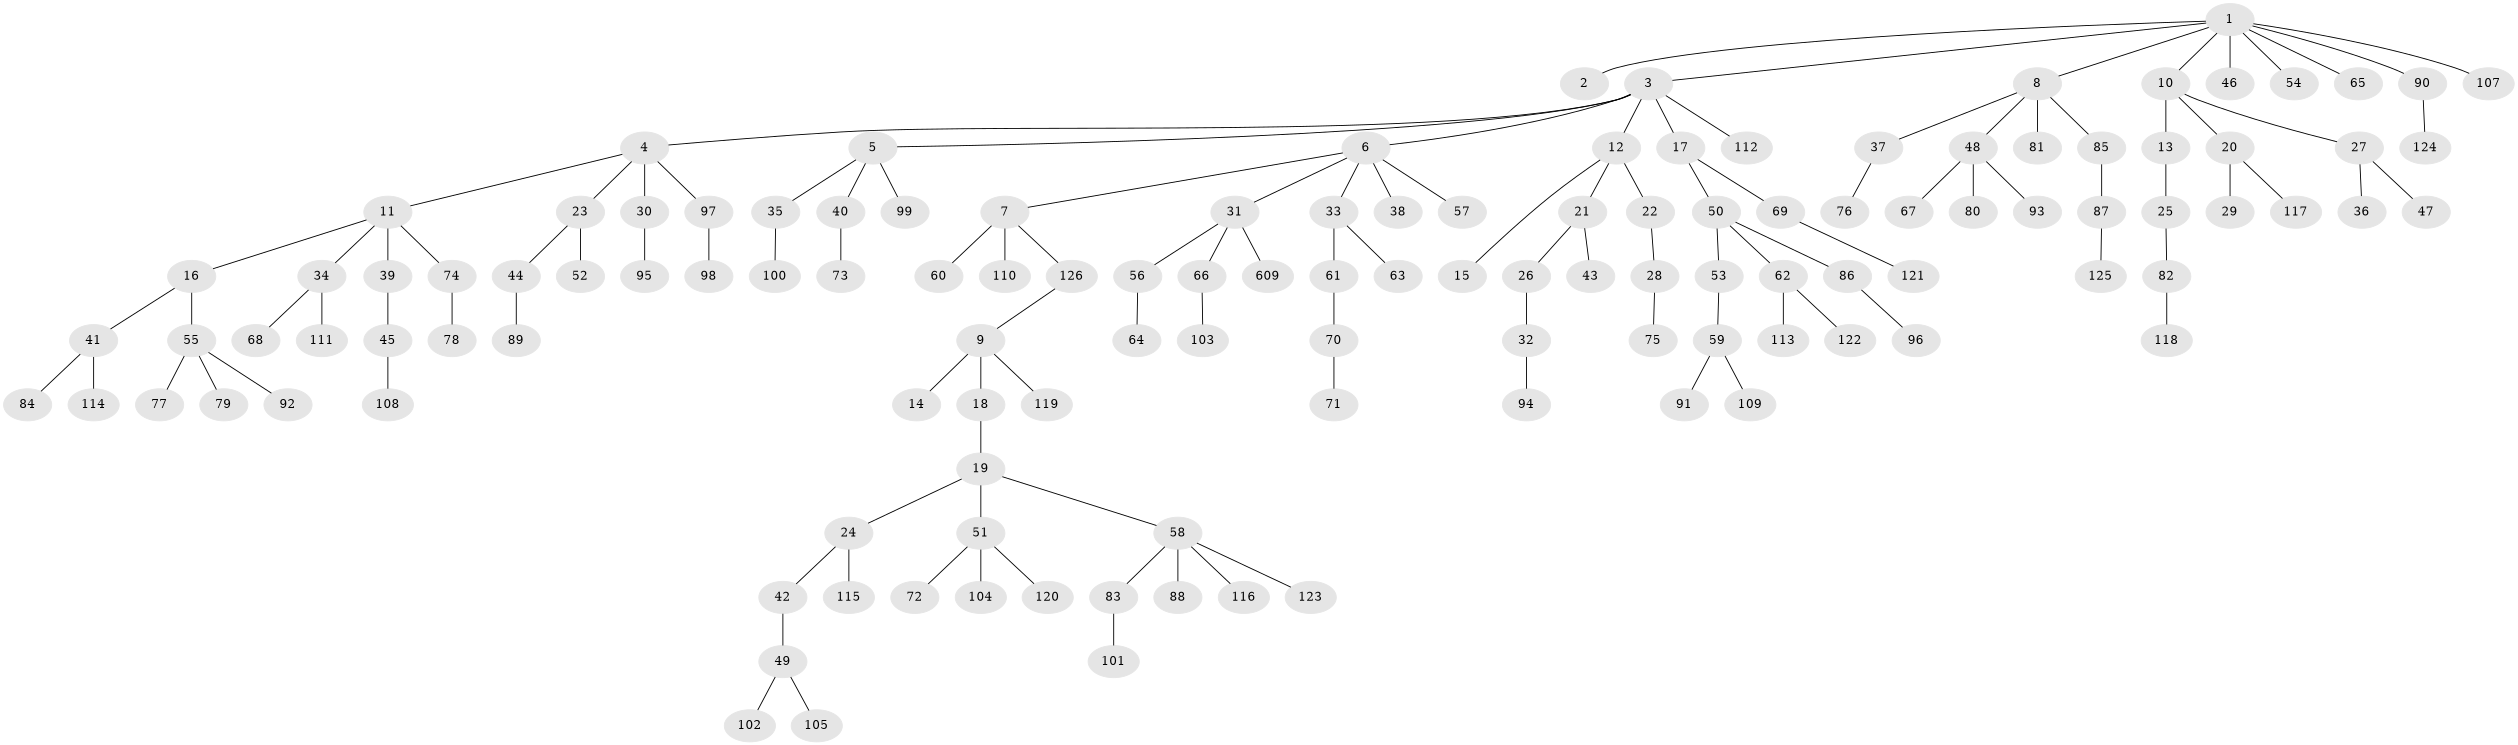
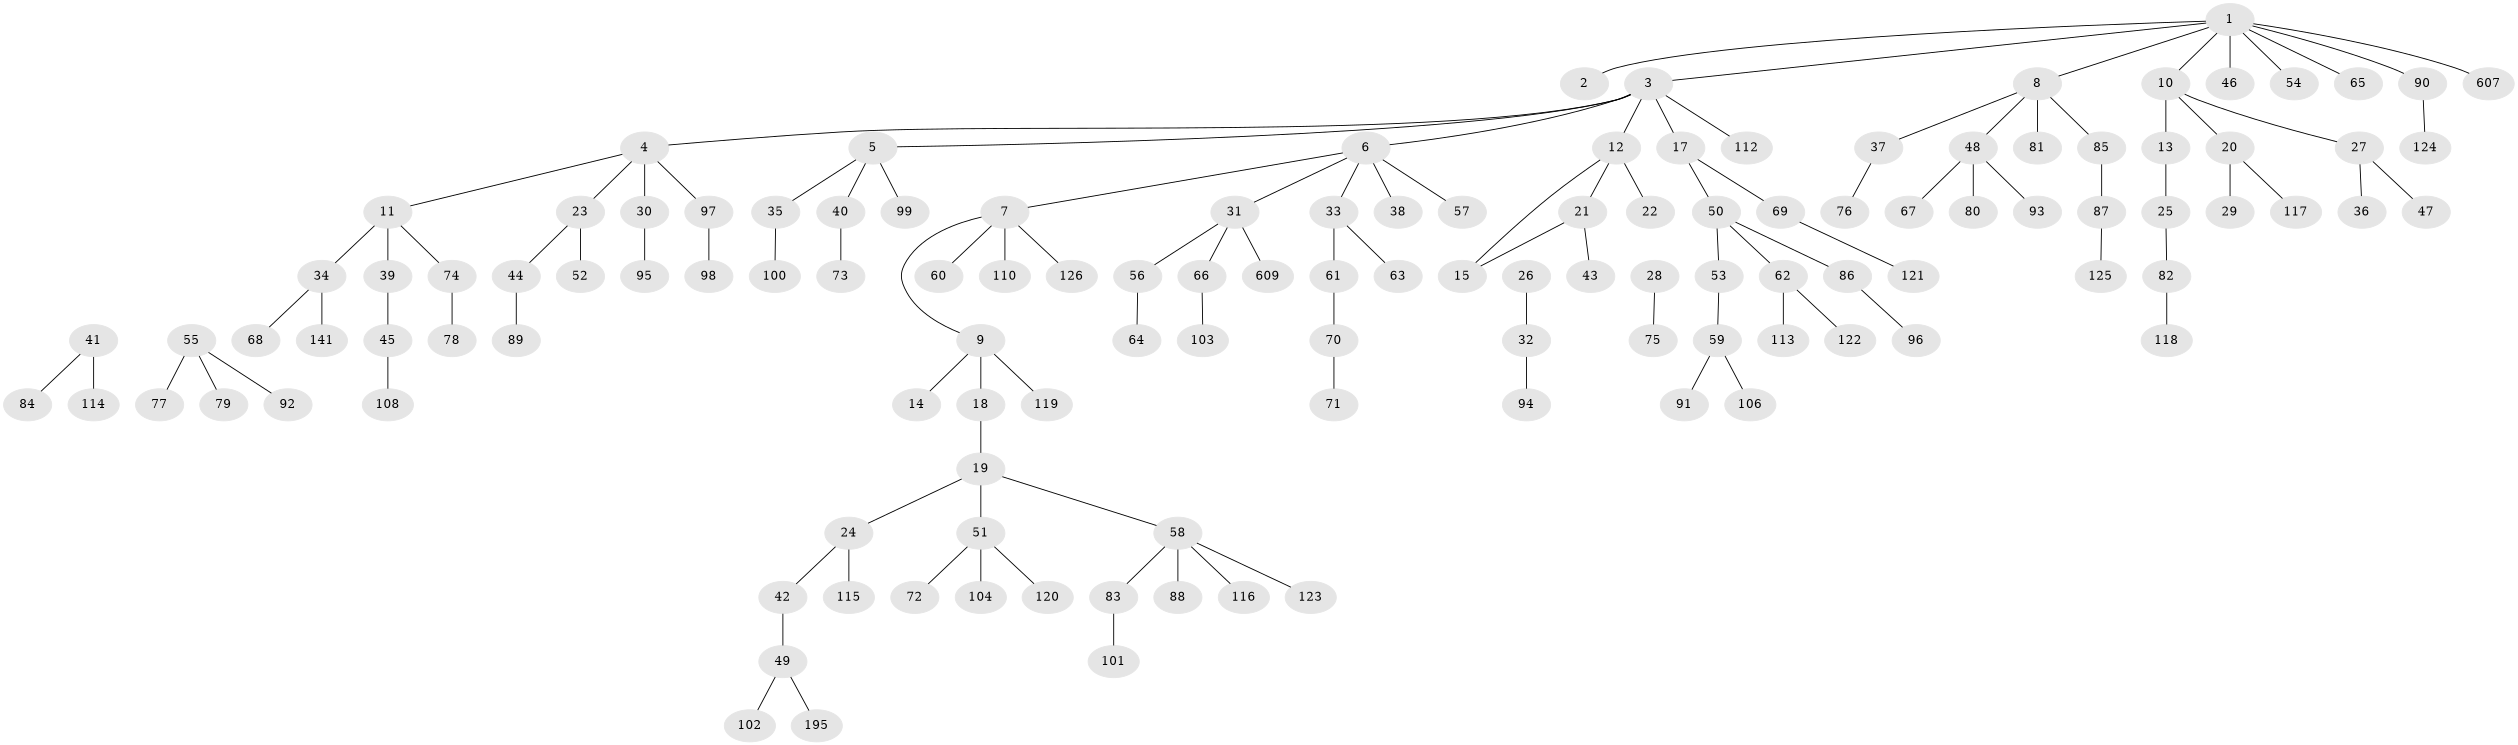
(2489, 84) -> (2489, 84)
(1555, 244) -> (1522, 244)
(1653, 244) -> none
(192, 276) -> none
(1026, 309) -> (904, 266)
(322, 341) -> (322, 341)
(1750, 405) -> (1750, 405)
(817, 726) -> (817, 726)
